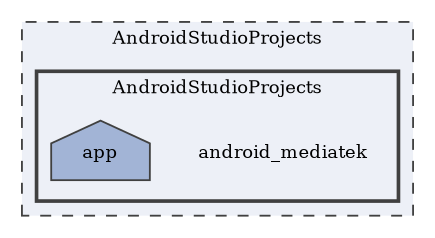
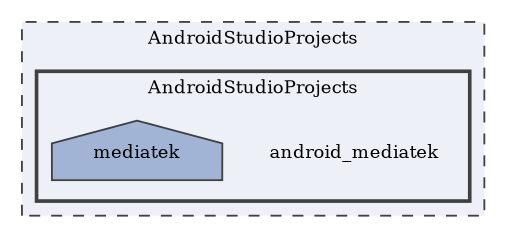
(101, 154) -> (137, 154)
